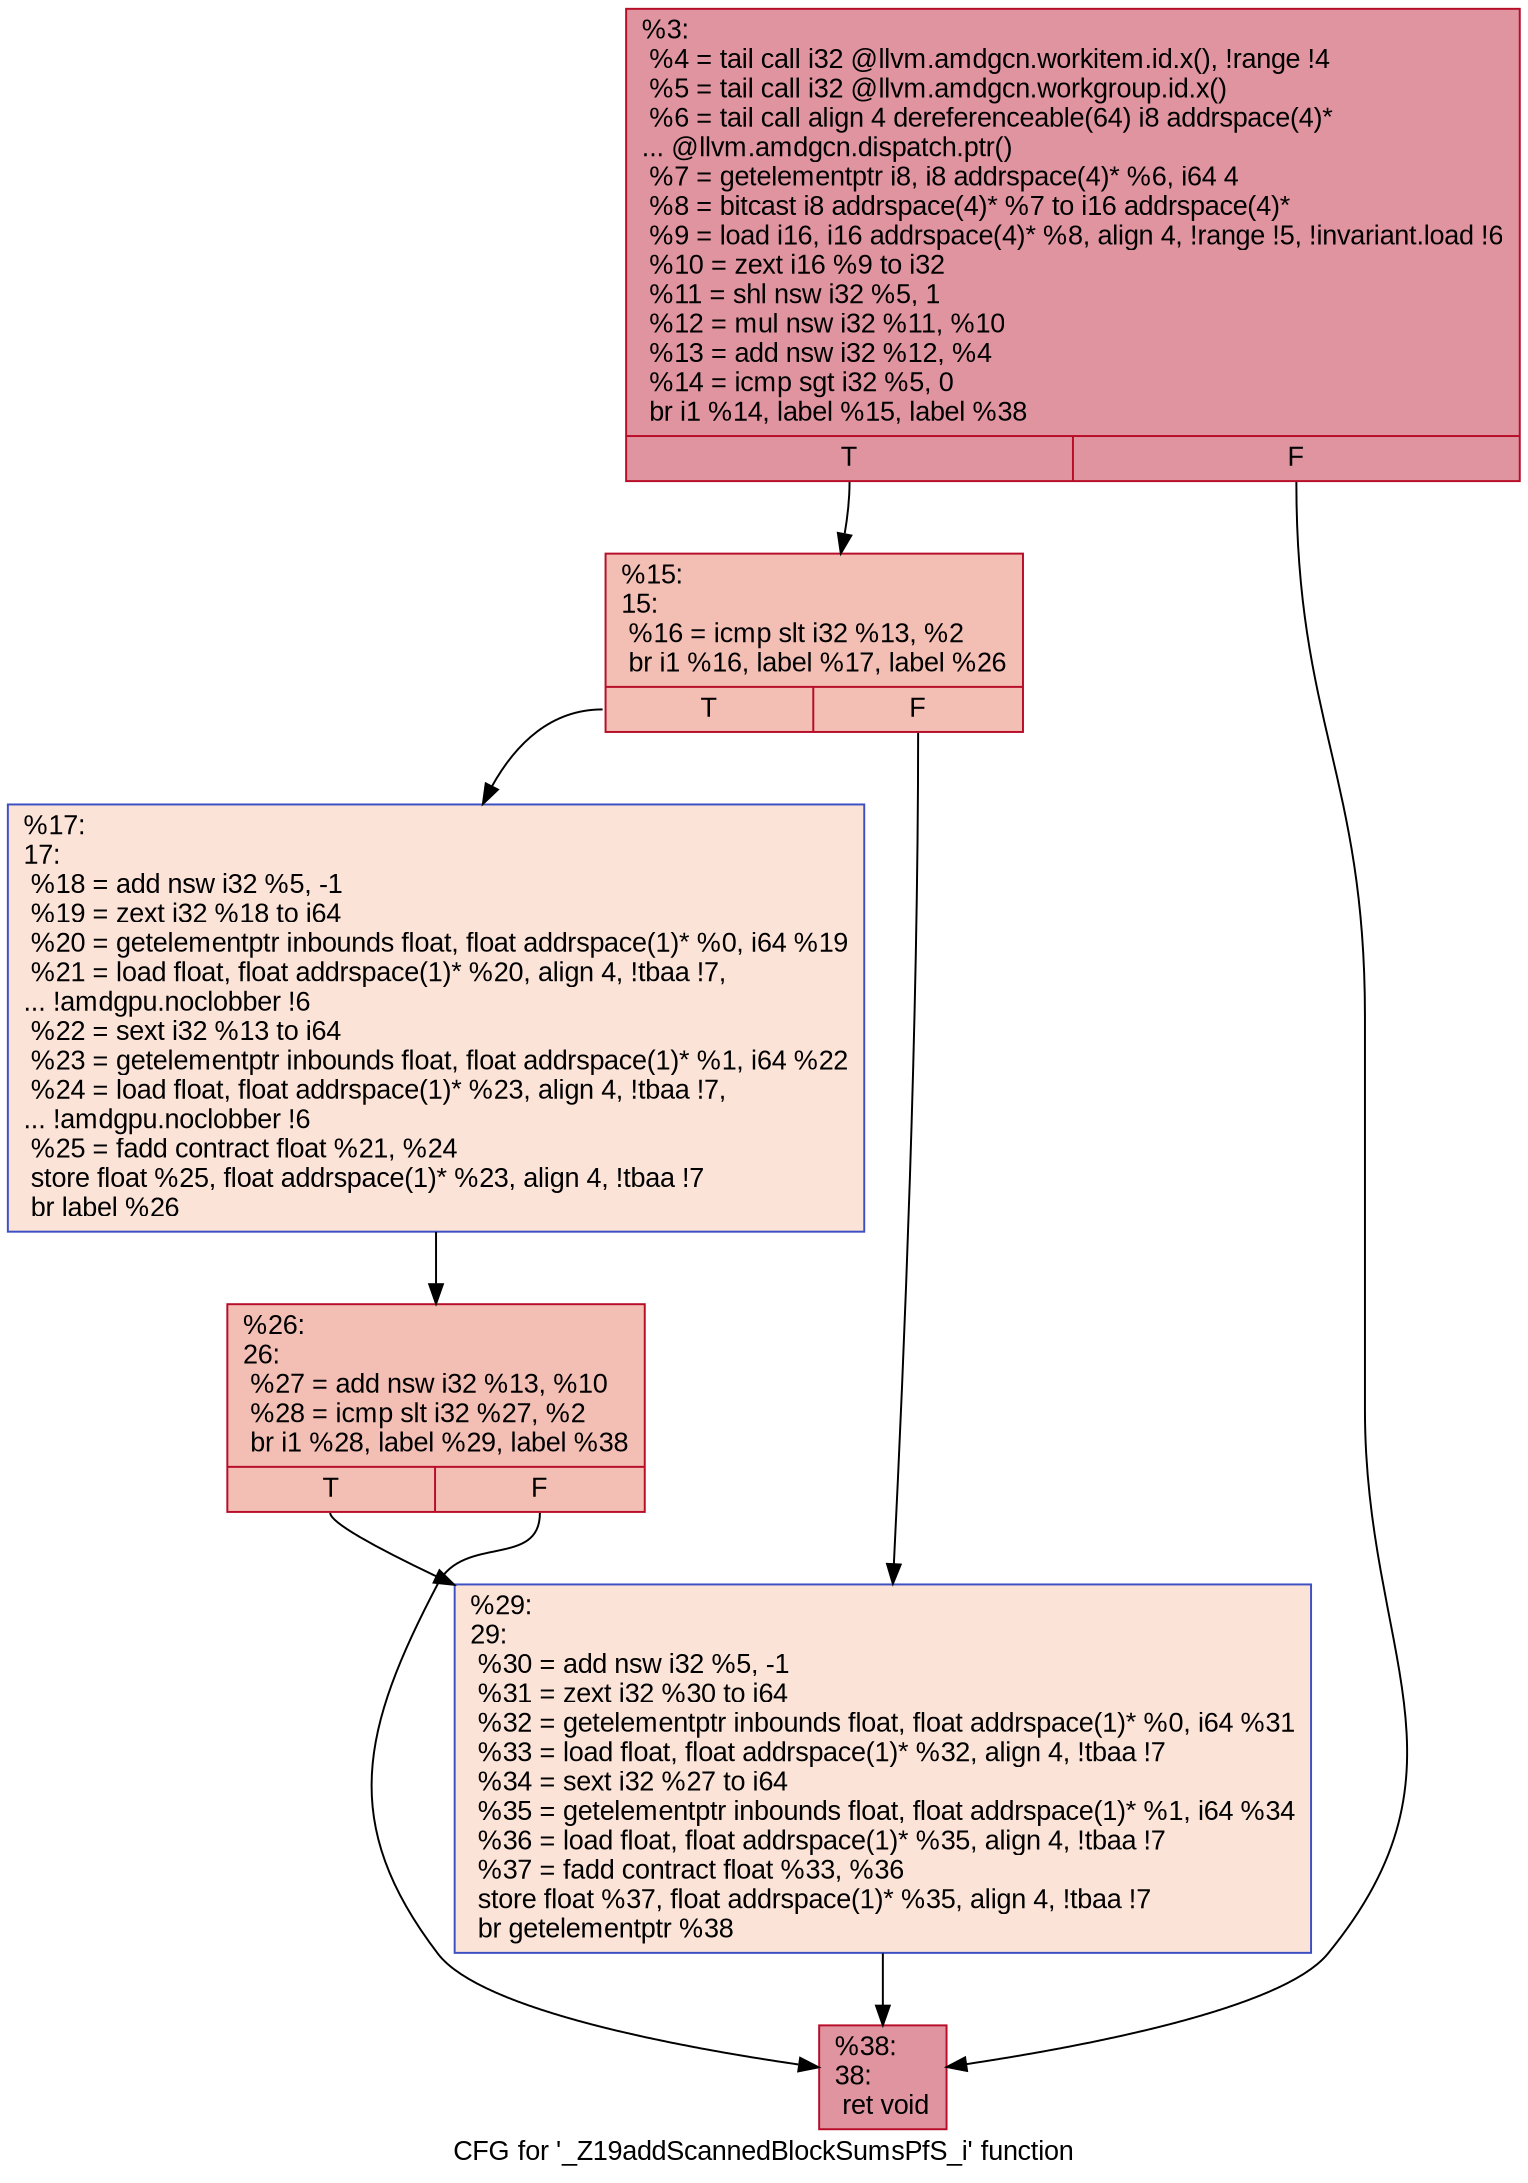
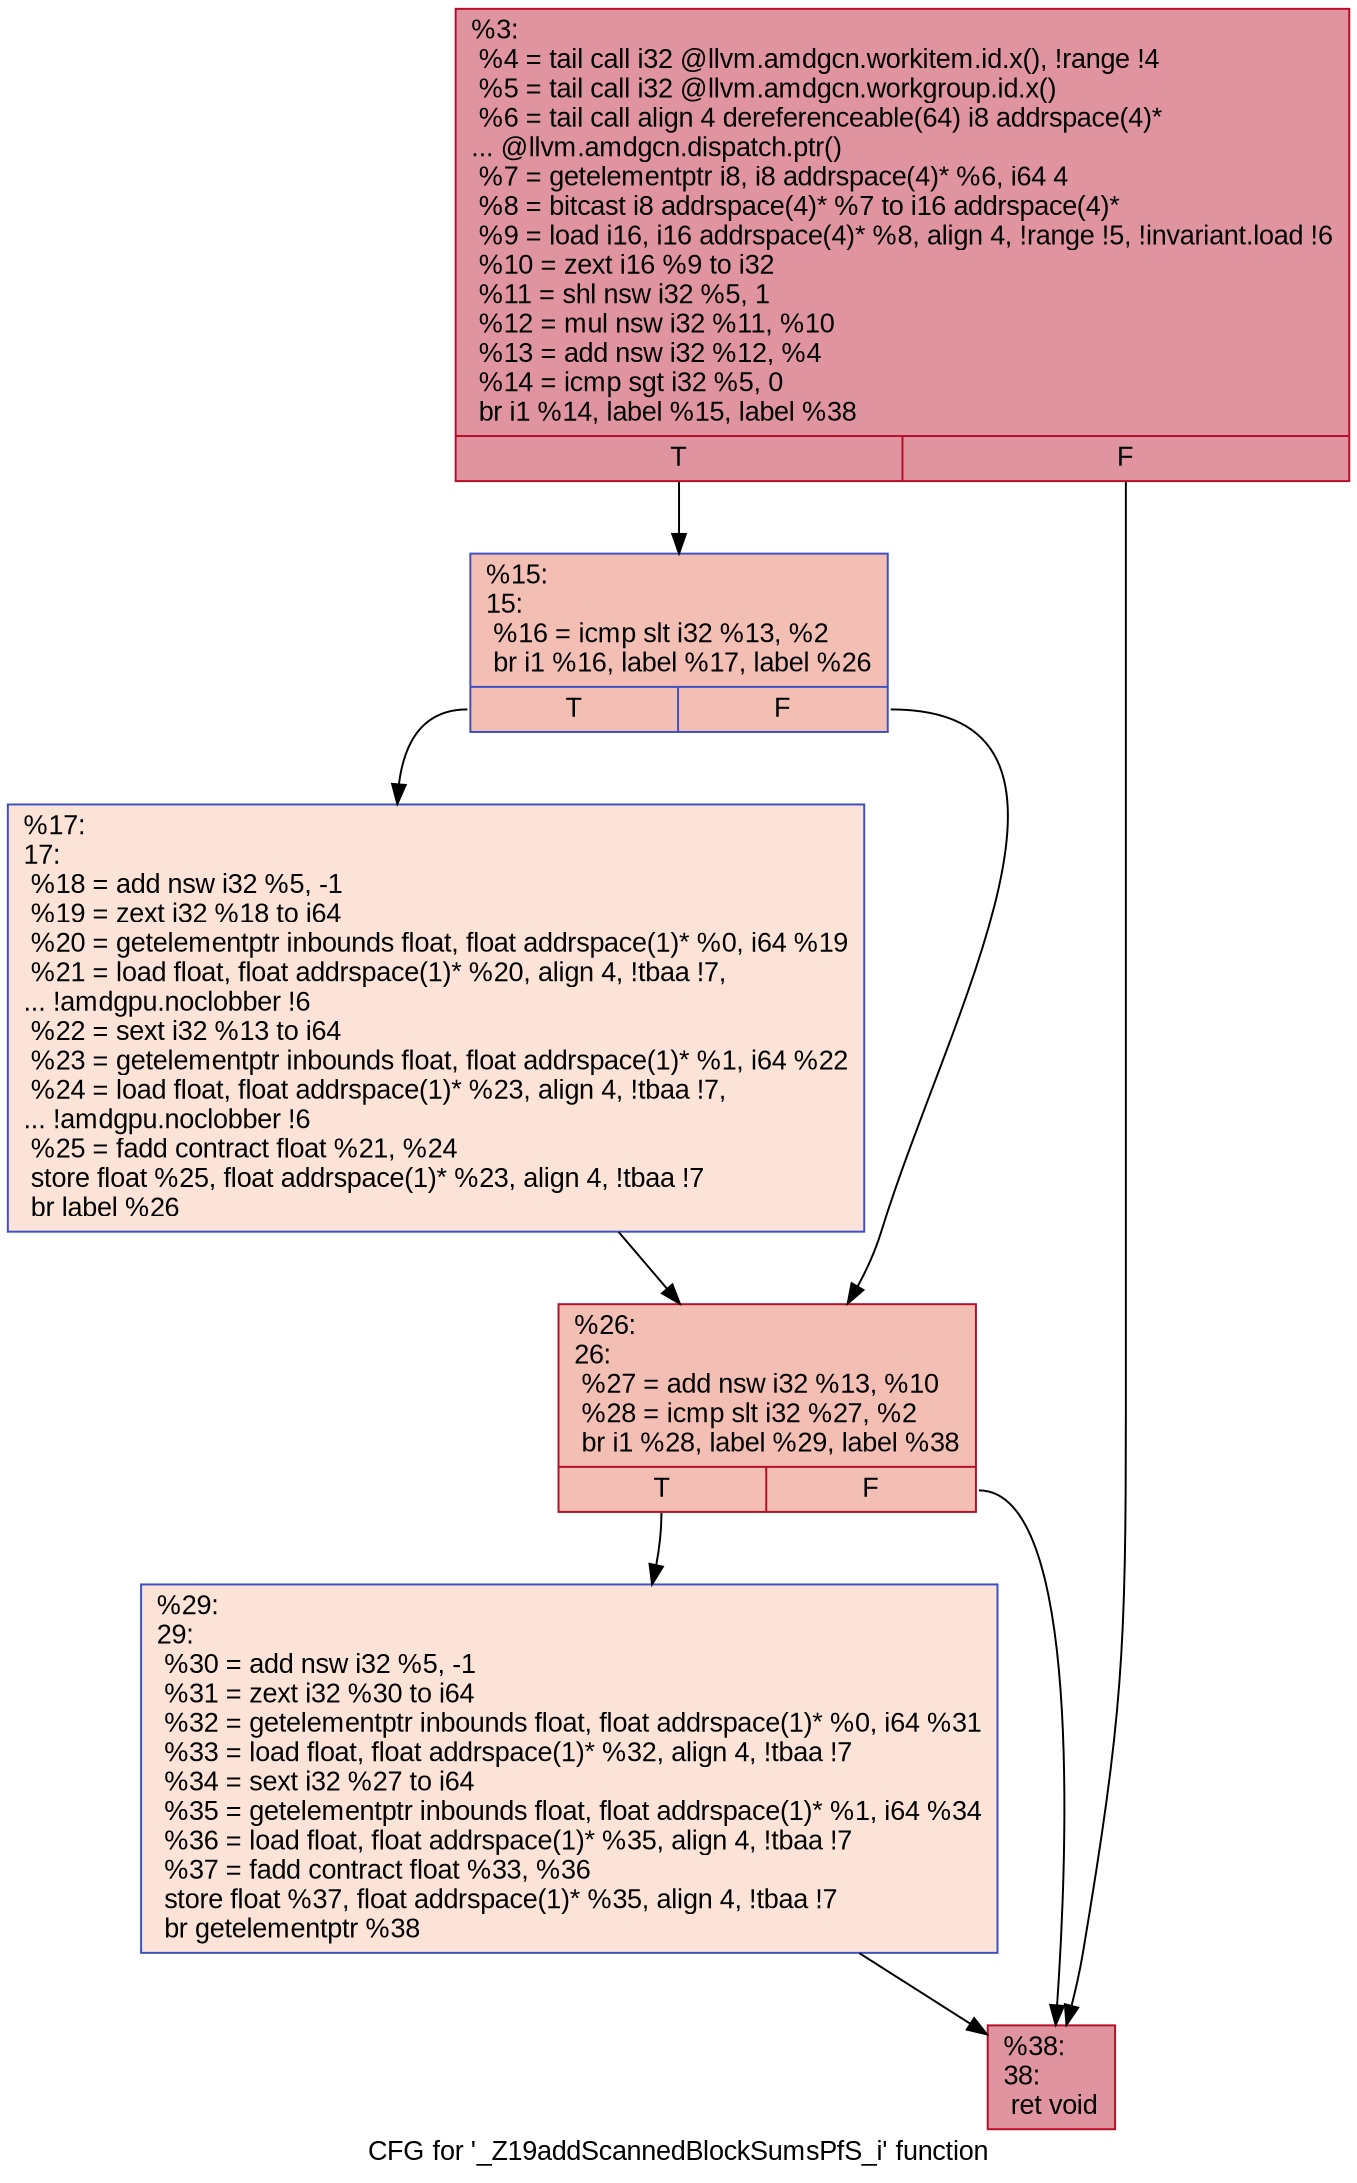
(814, 643) -> (679, 643)
(911, 1149) -> (975, 970)
